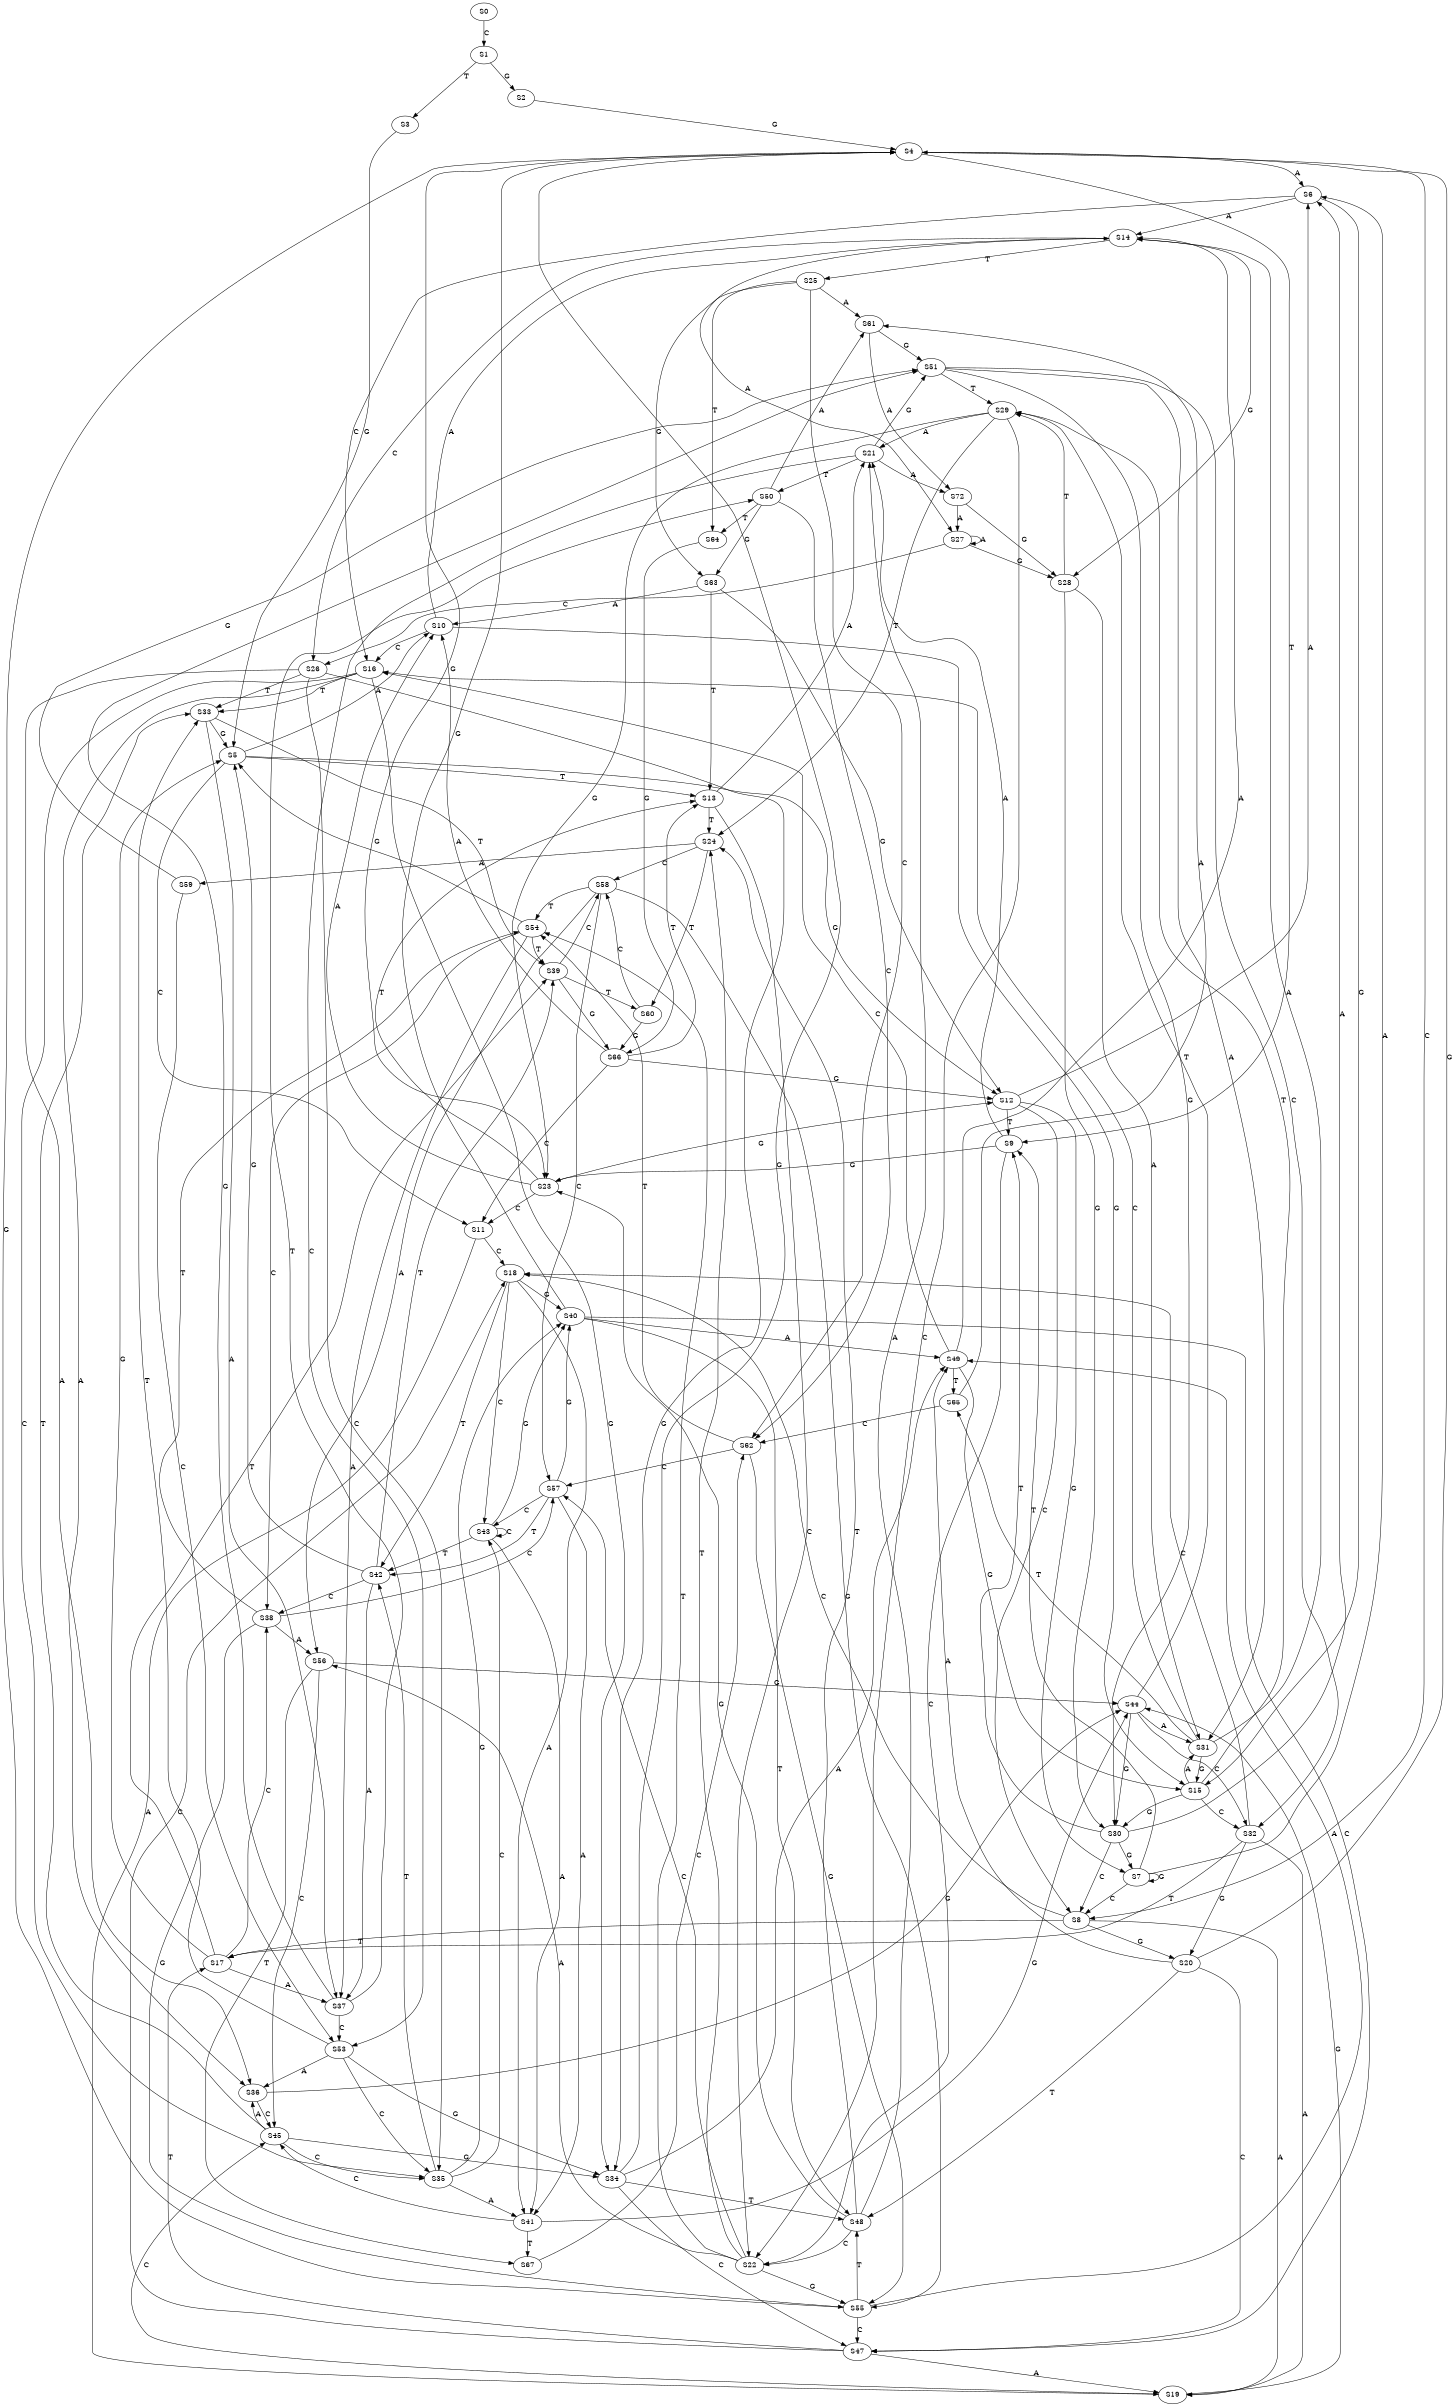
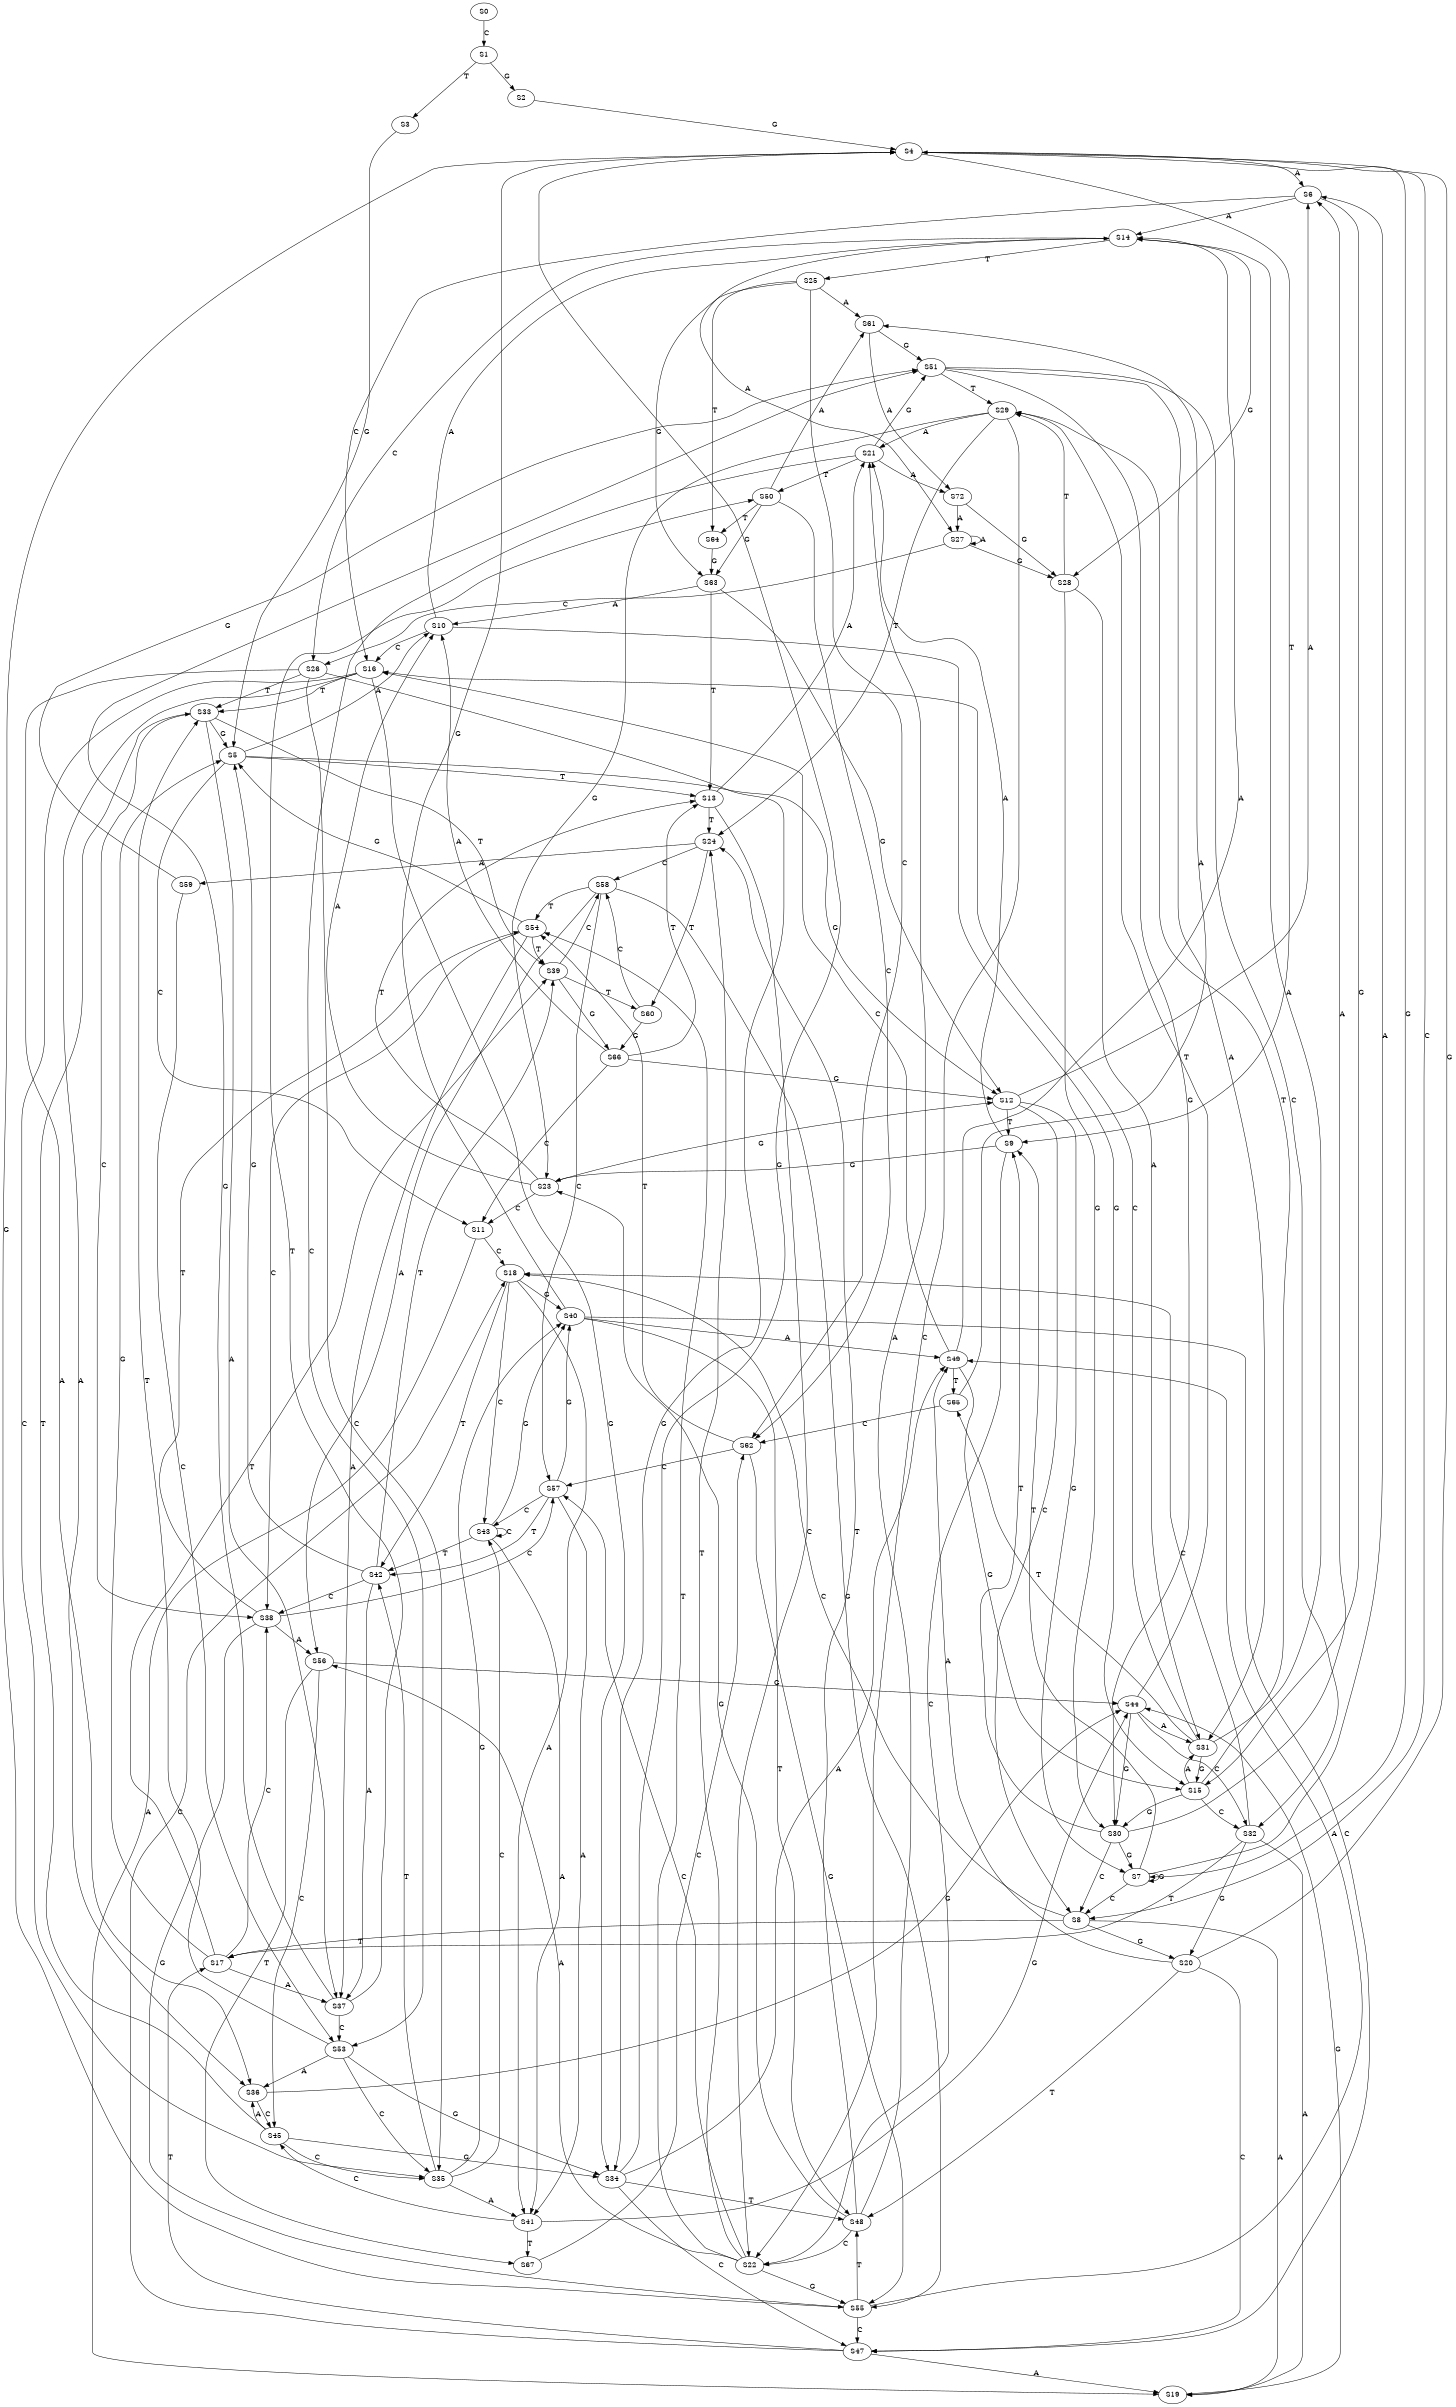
(426, 507) -> (1405, 862)
(644, 793) -> (712, 559)
none -> (99, 1206)
(528, 2373) -> none
